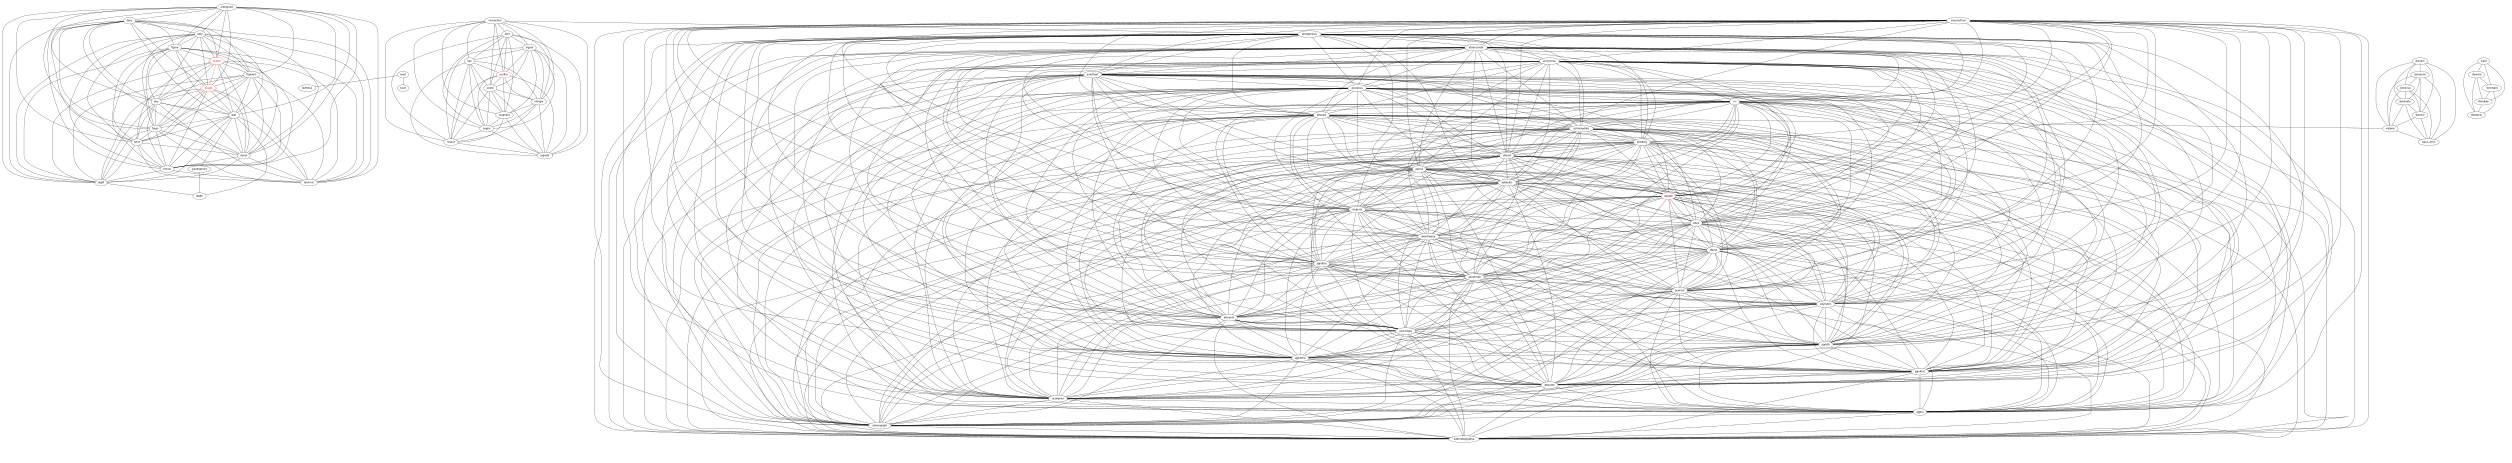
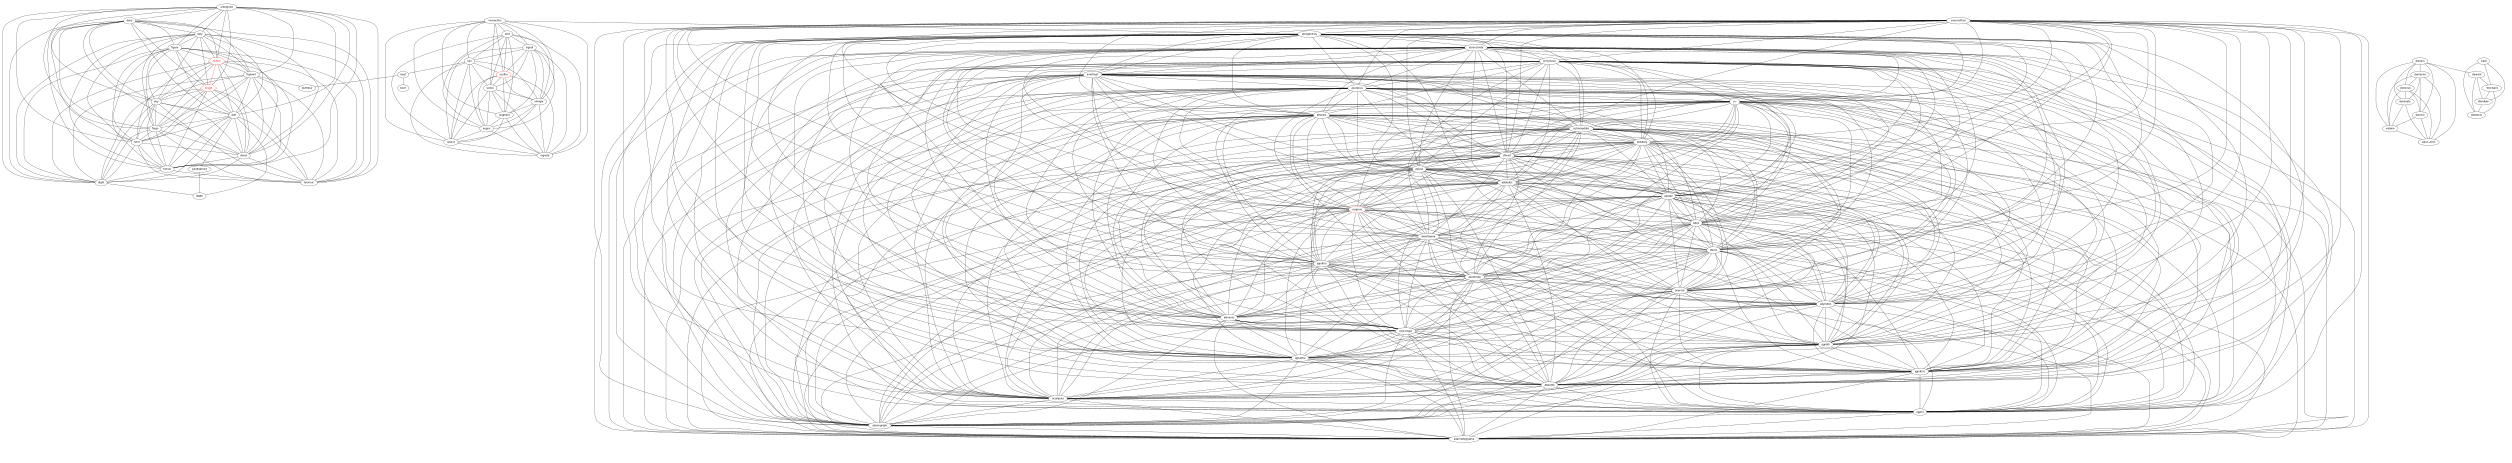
(2480, 68) -> (2448, 68)
(230, 81) -> (279, 81)
(481, 91) -> (436, 68)
(2412, 108) -> none
(1830, 122) -> (1114, 247)
(1668, 196) -> (1668, 196)
(1357, 210) -> (1357, 210)
(1131, 326) -> none
